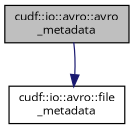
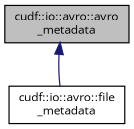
(75, 58) -> (59, 71)
